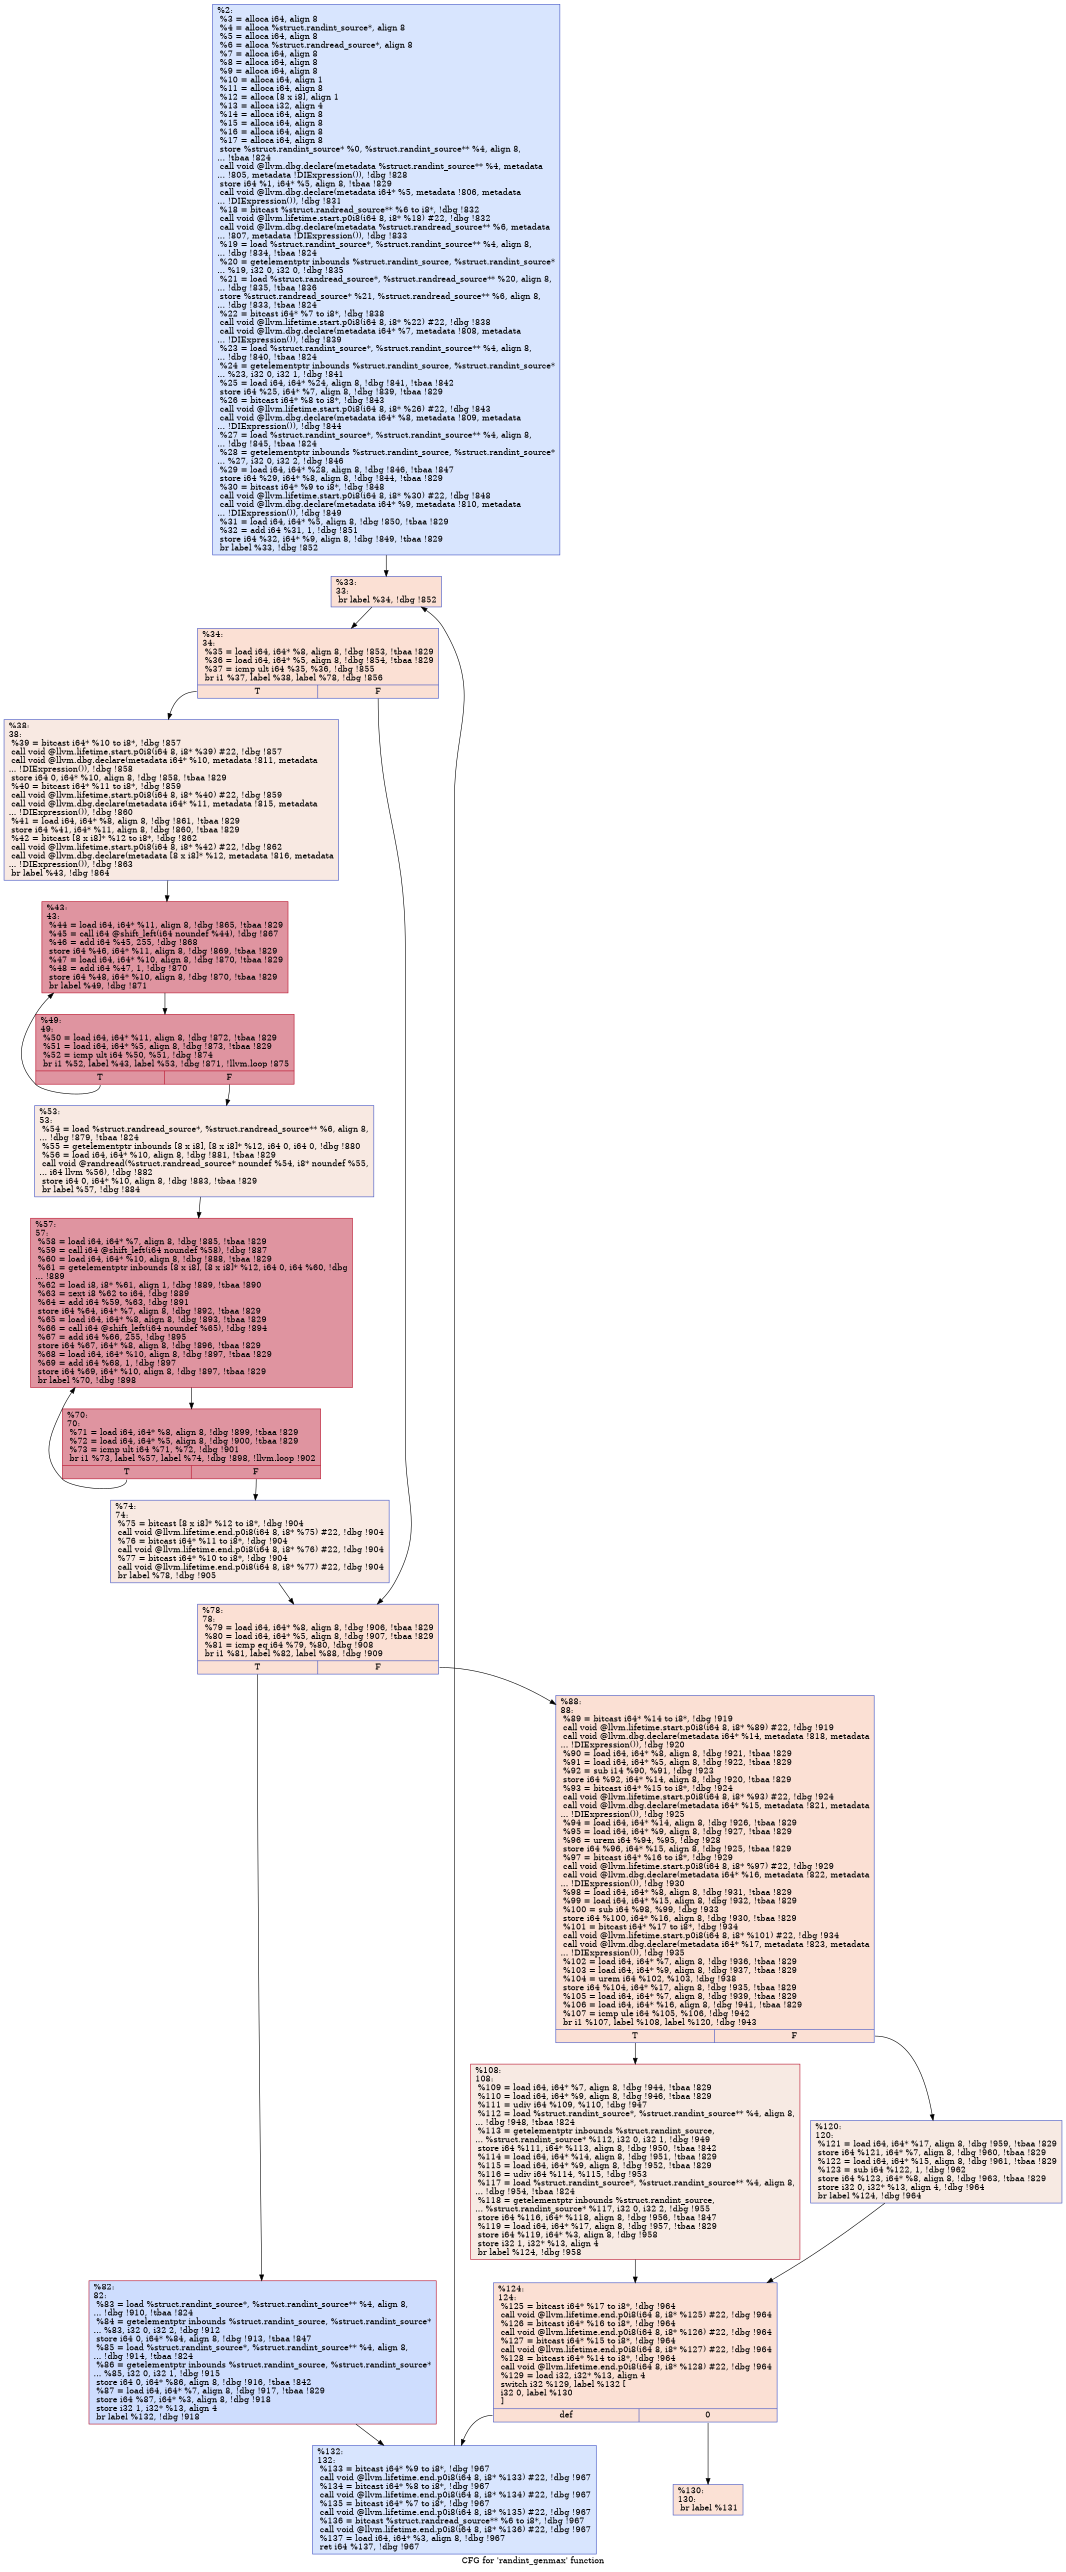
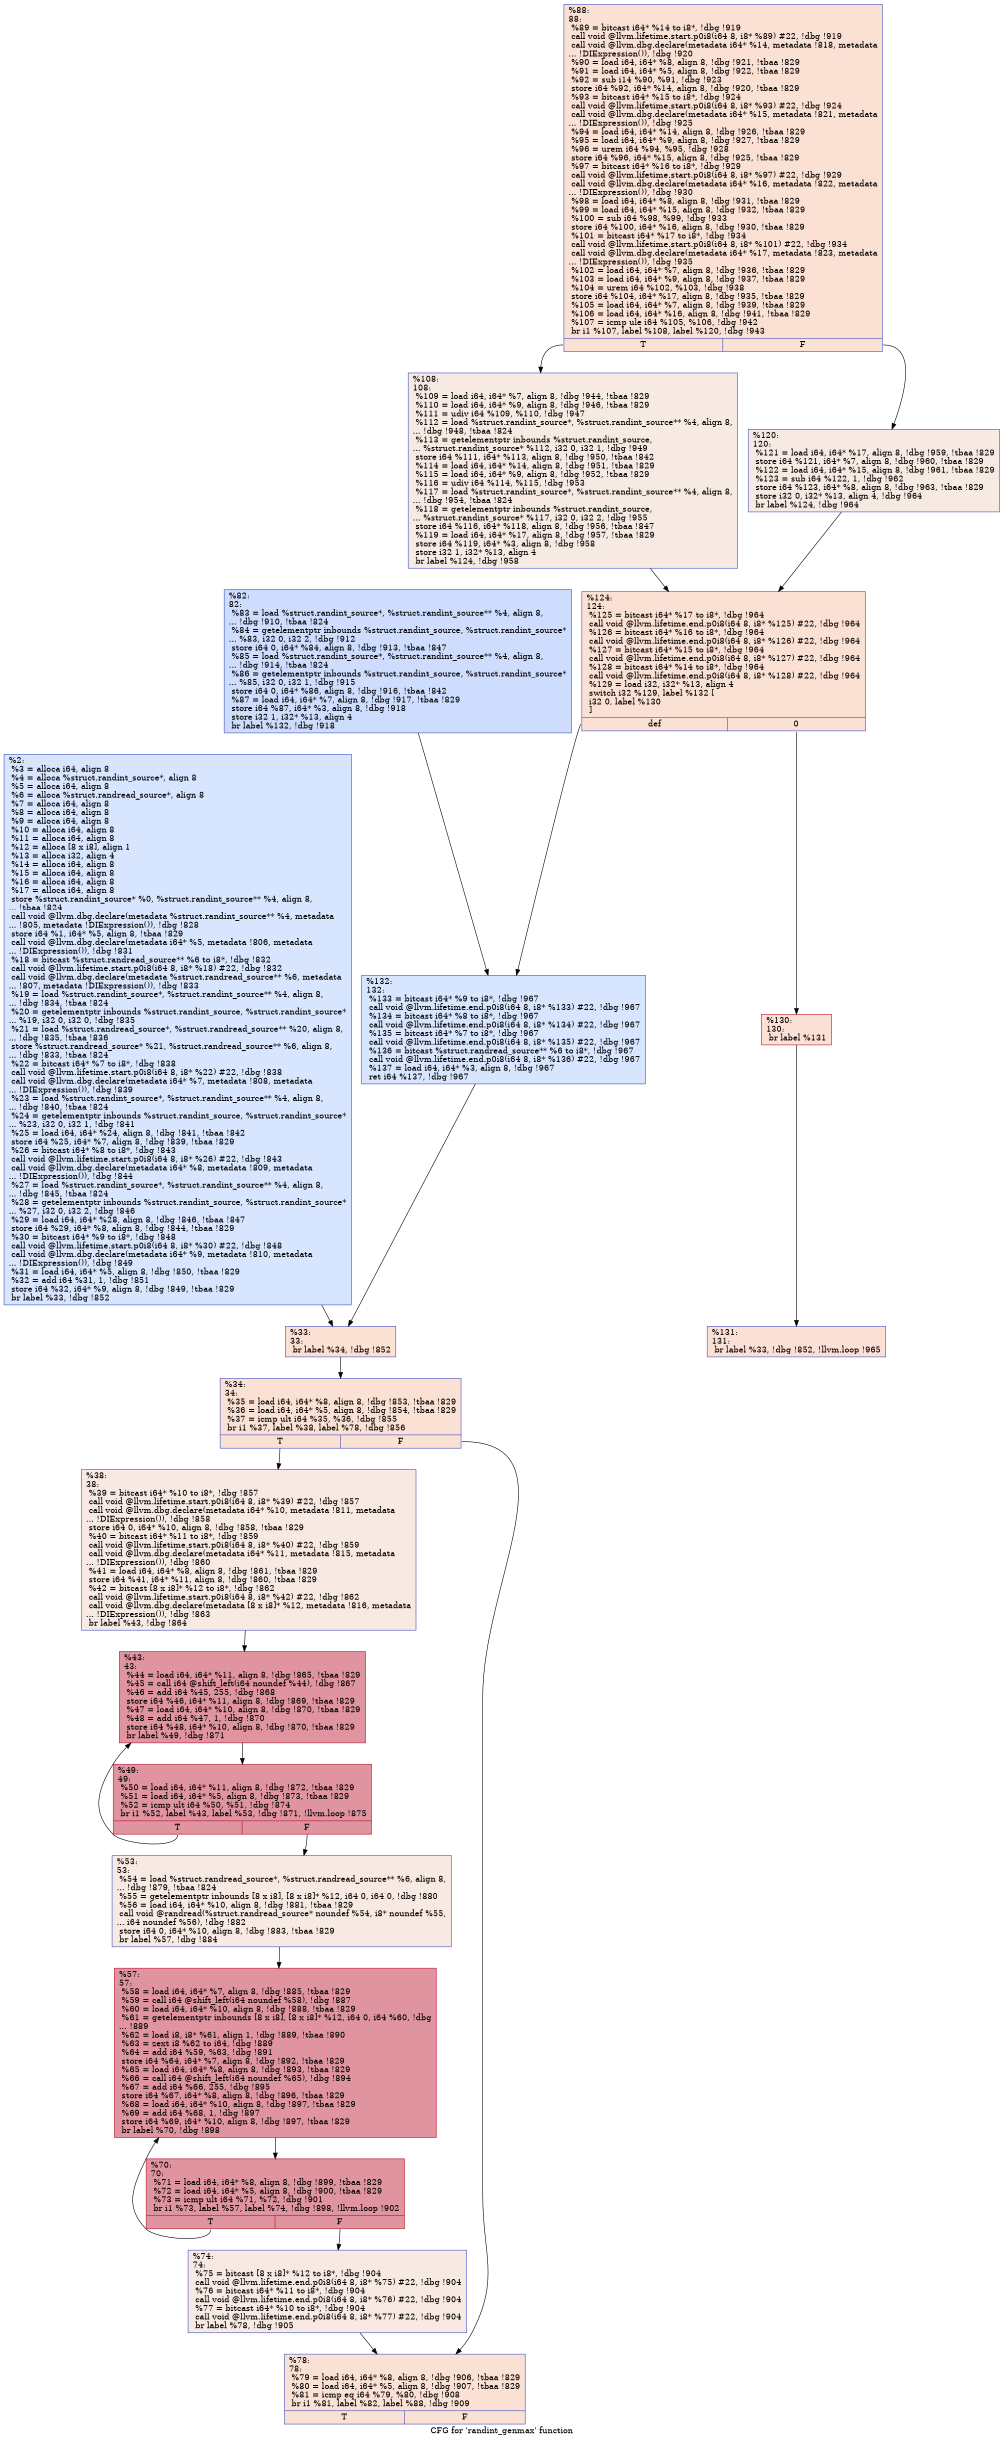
(270, 80) -> (62, 830)
(96, 1173) -> (181, 1923)
none -> (796, 1342)
(497, 1677) -> none
(259, 1975) -> none
(635, 2162) -> (573, 471)
(263, 2352) -> (398, 661)
(708, 2500) -> (796, 1030)
